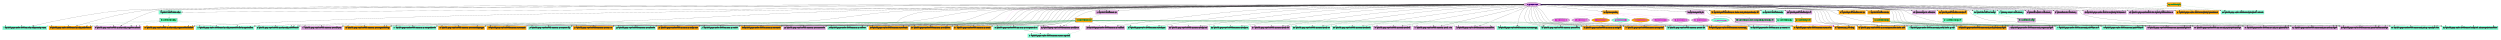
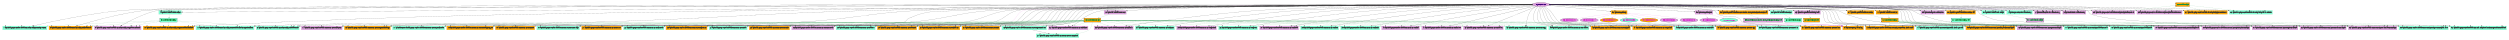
(414, 28) -> (419, 28)
